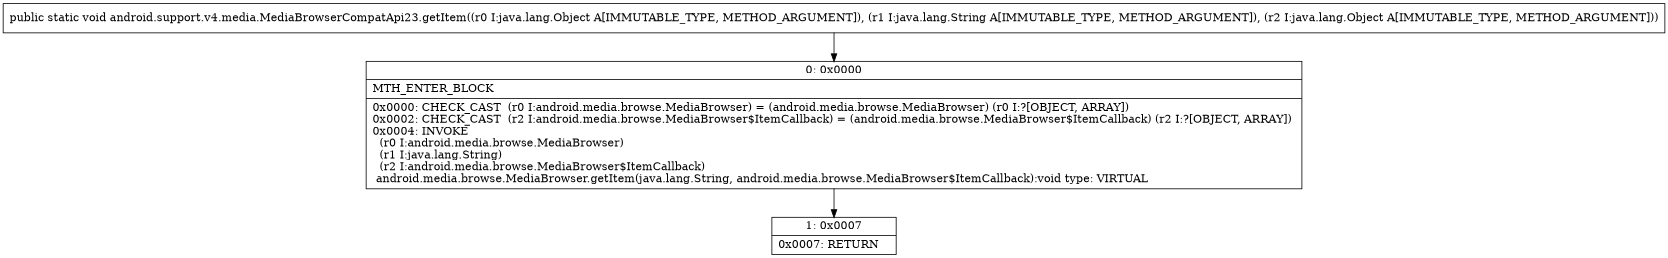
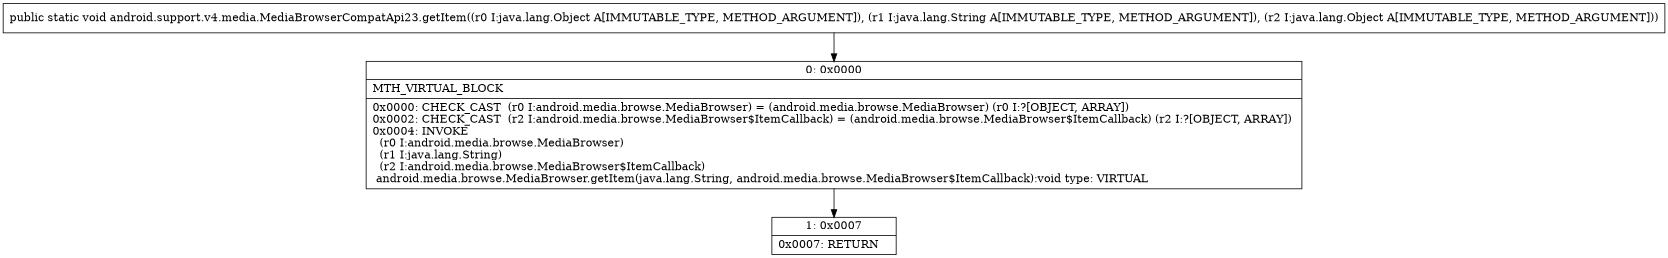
(433, 89) -> (438, 89)
